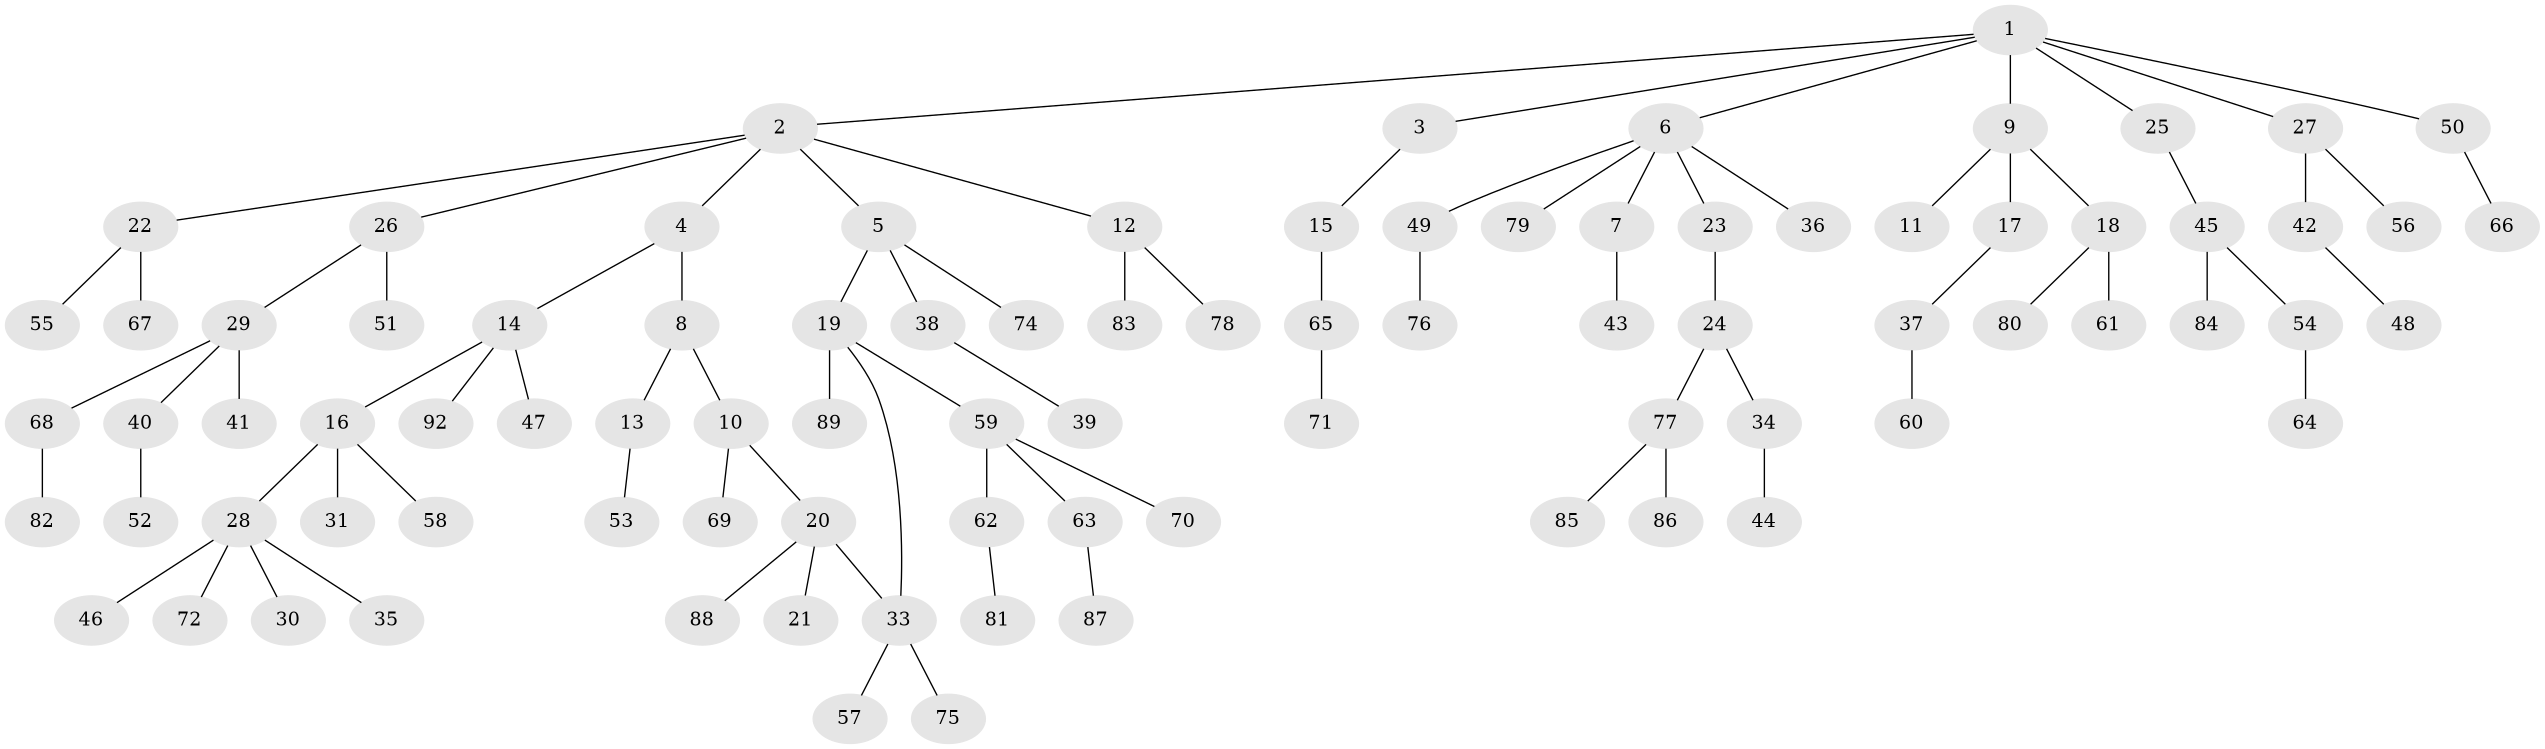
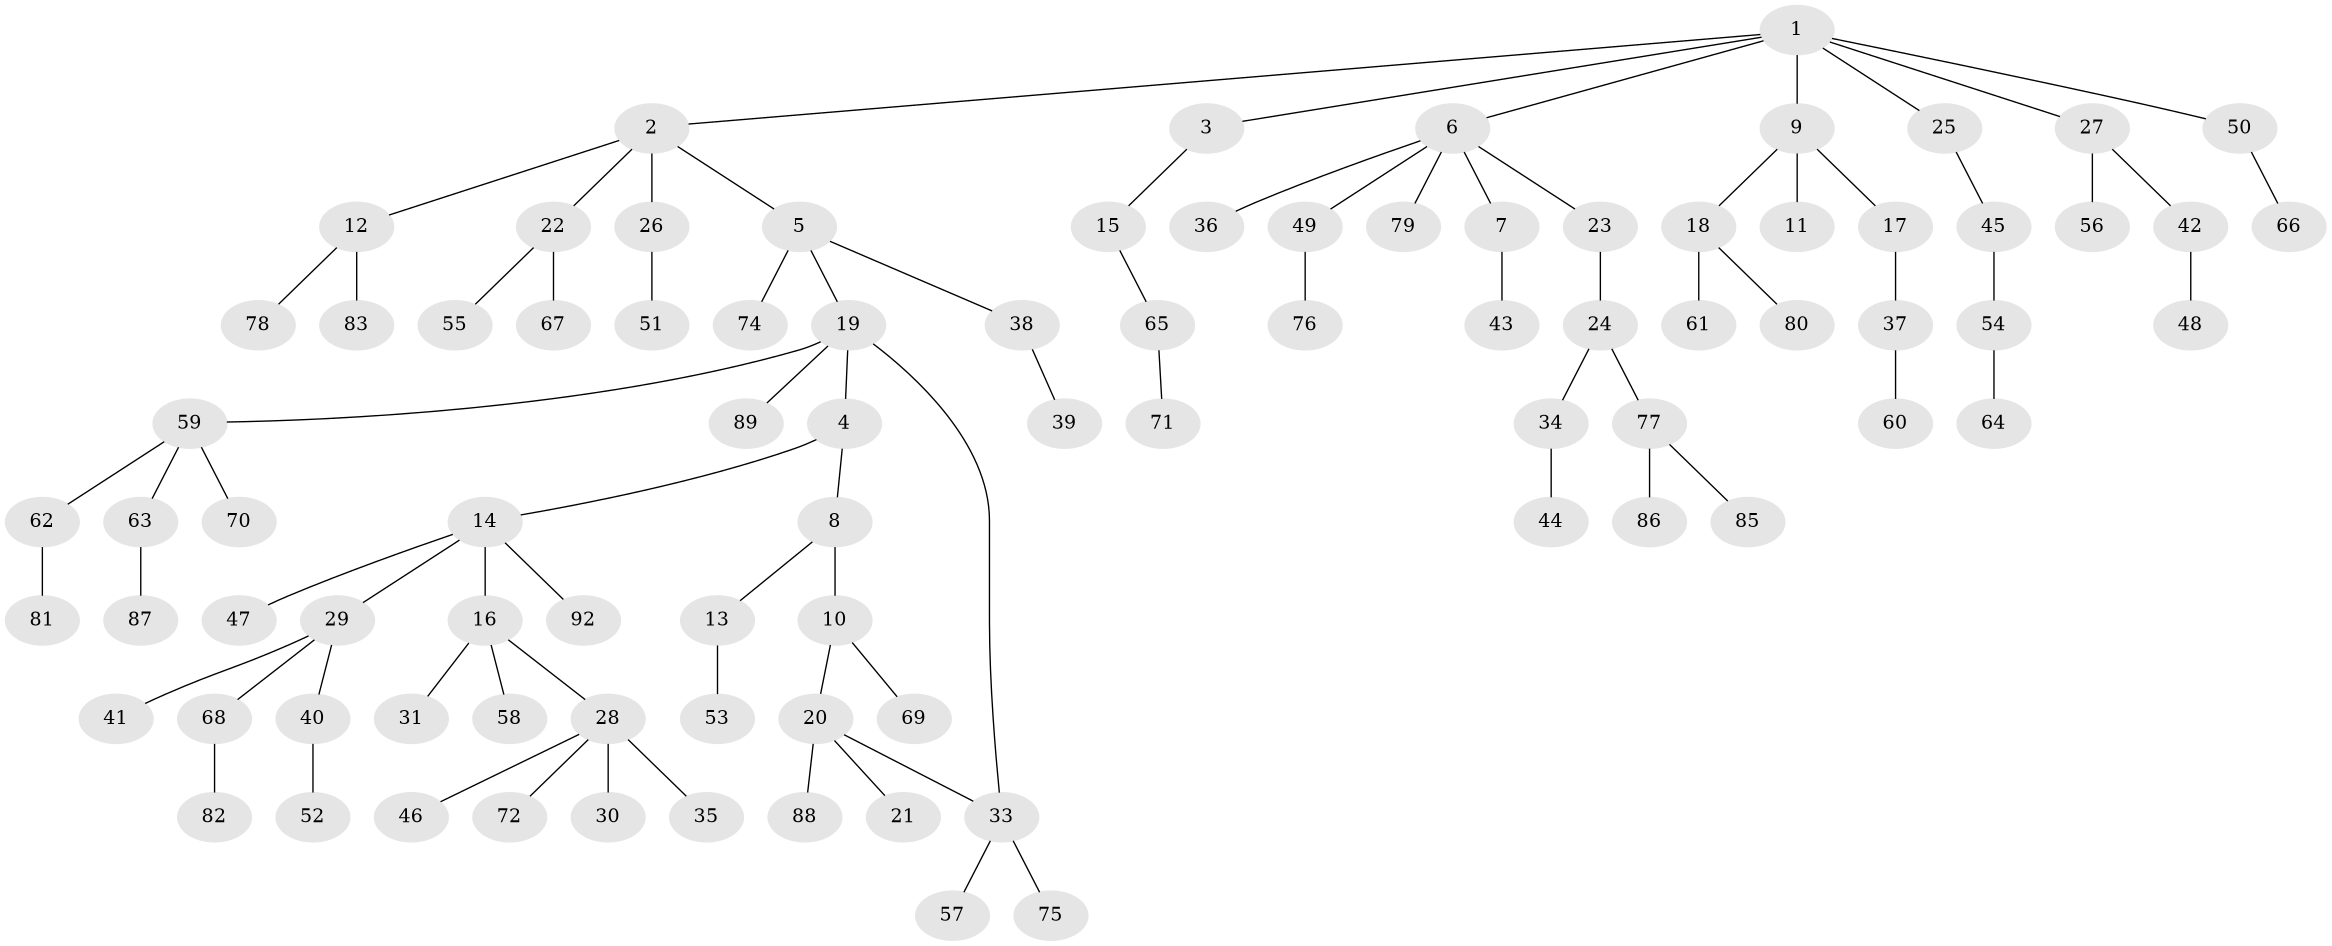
(731, 178) -> (847, 375)
(313, 276) -> (411, 571)
(2207, 325) -> none
